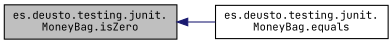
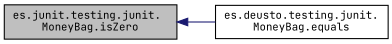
(91, 22) -> (91, 22)
